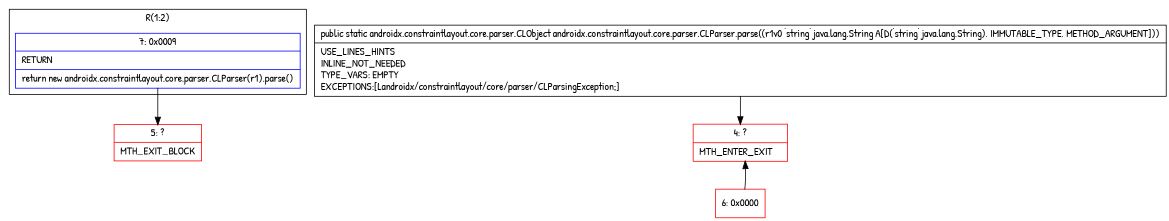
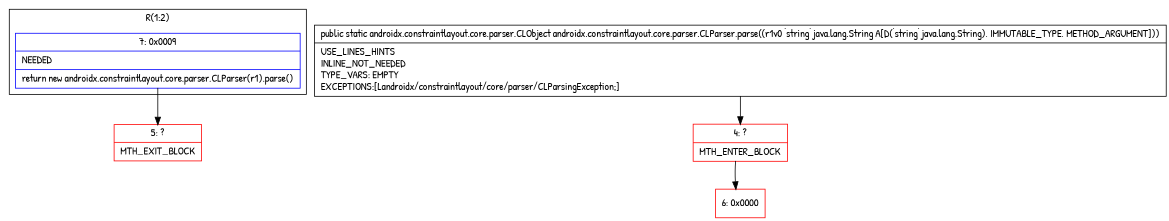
(37, 60) -> (37, 60)
(736, 152) -> (740, 152)
(745, 179) -> (735, 171)
